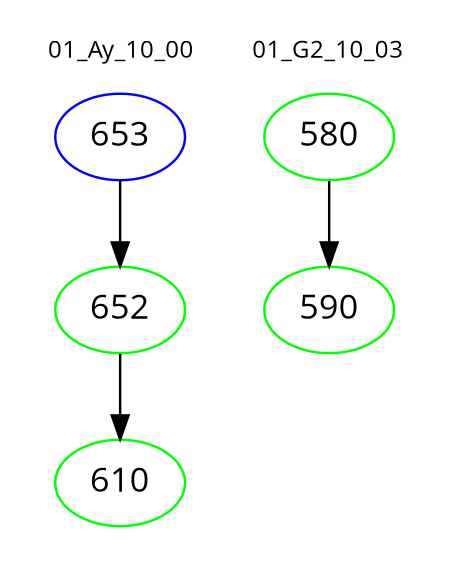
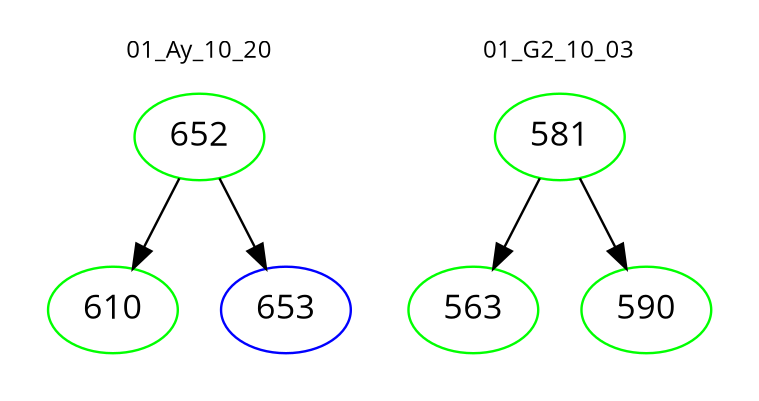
(121, 52) -> (199, 52)
(329, 137) -> (560, 137)
(120, 212) -> (237, 213)
none -> (473, 310)
